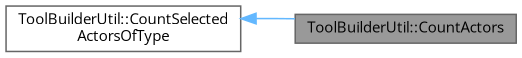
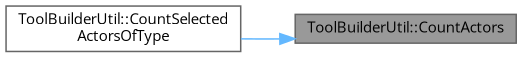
(276, 19) -> (260, 39)
